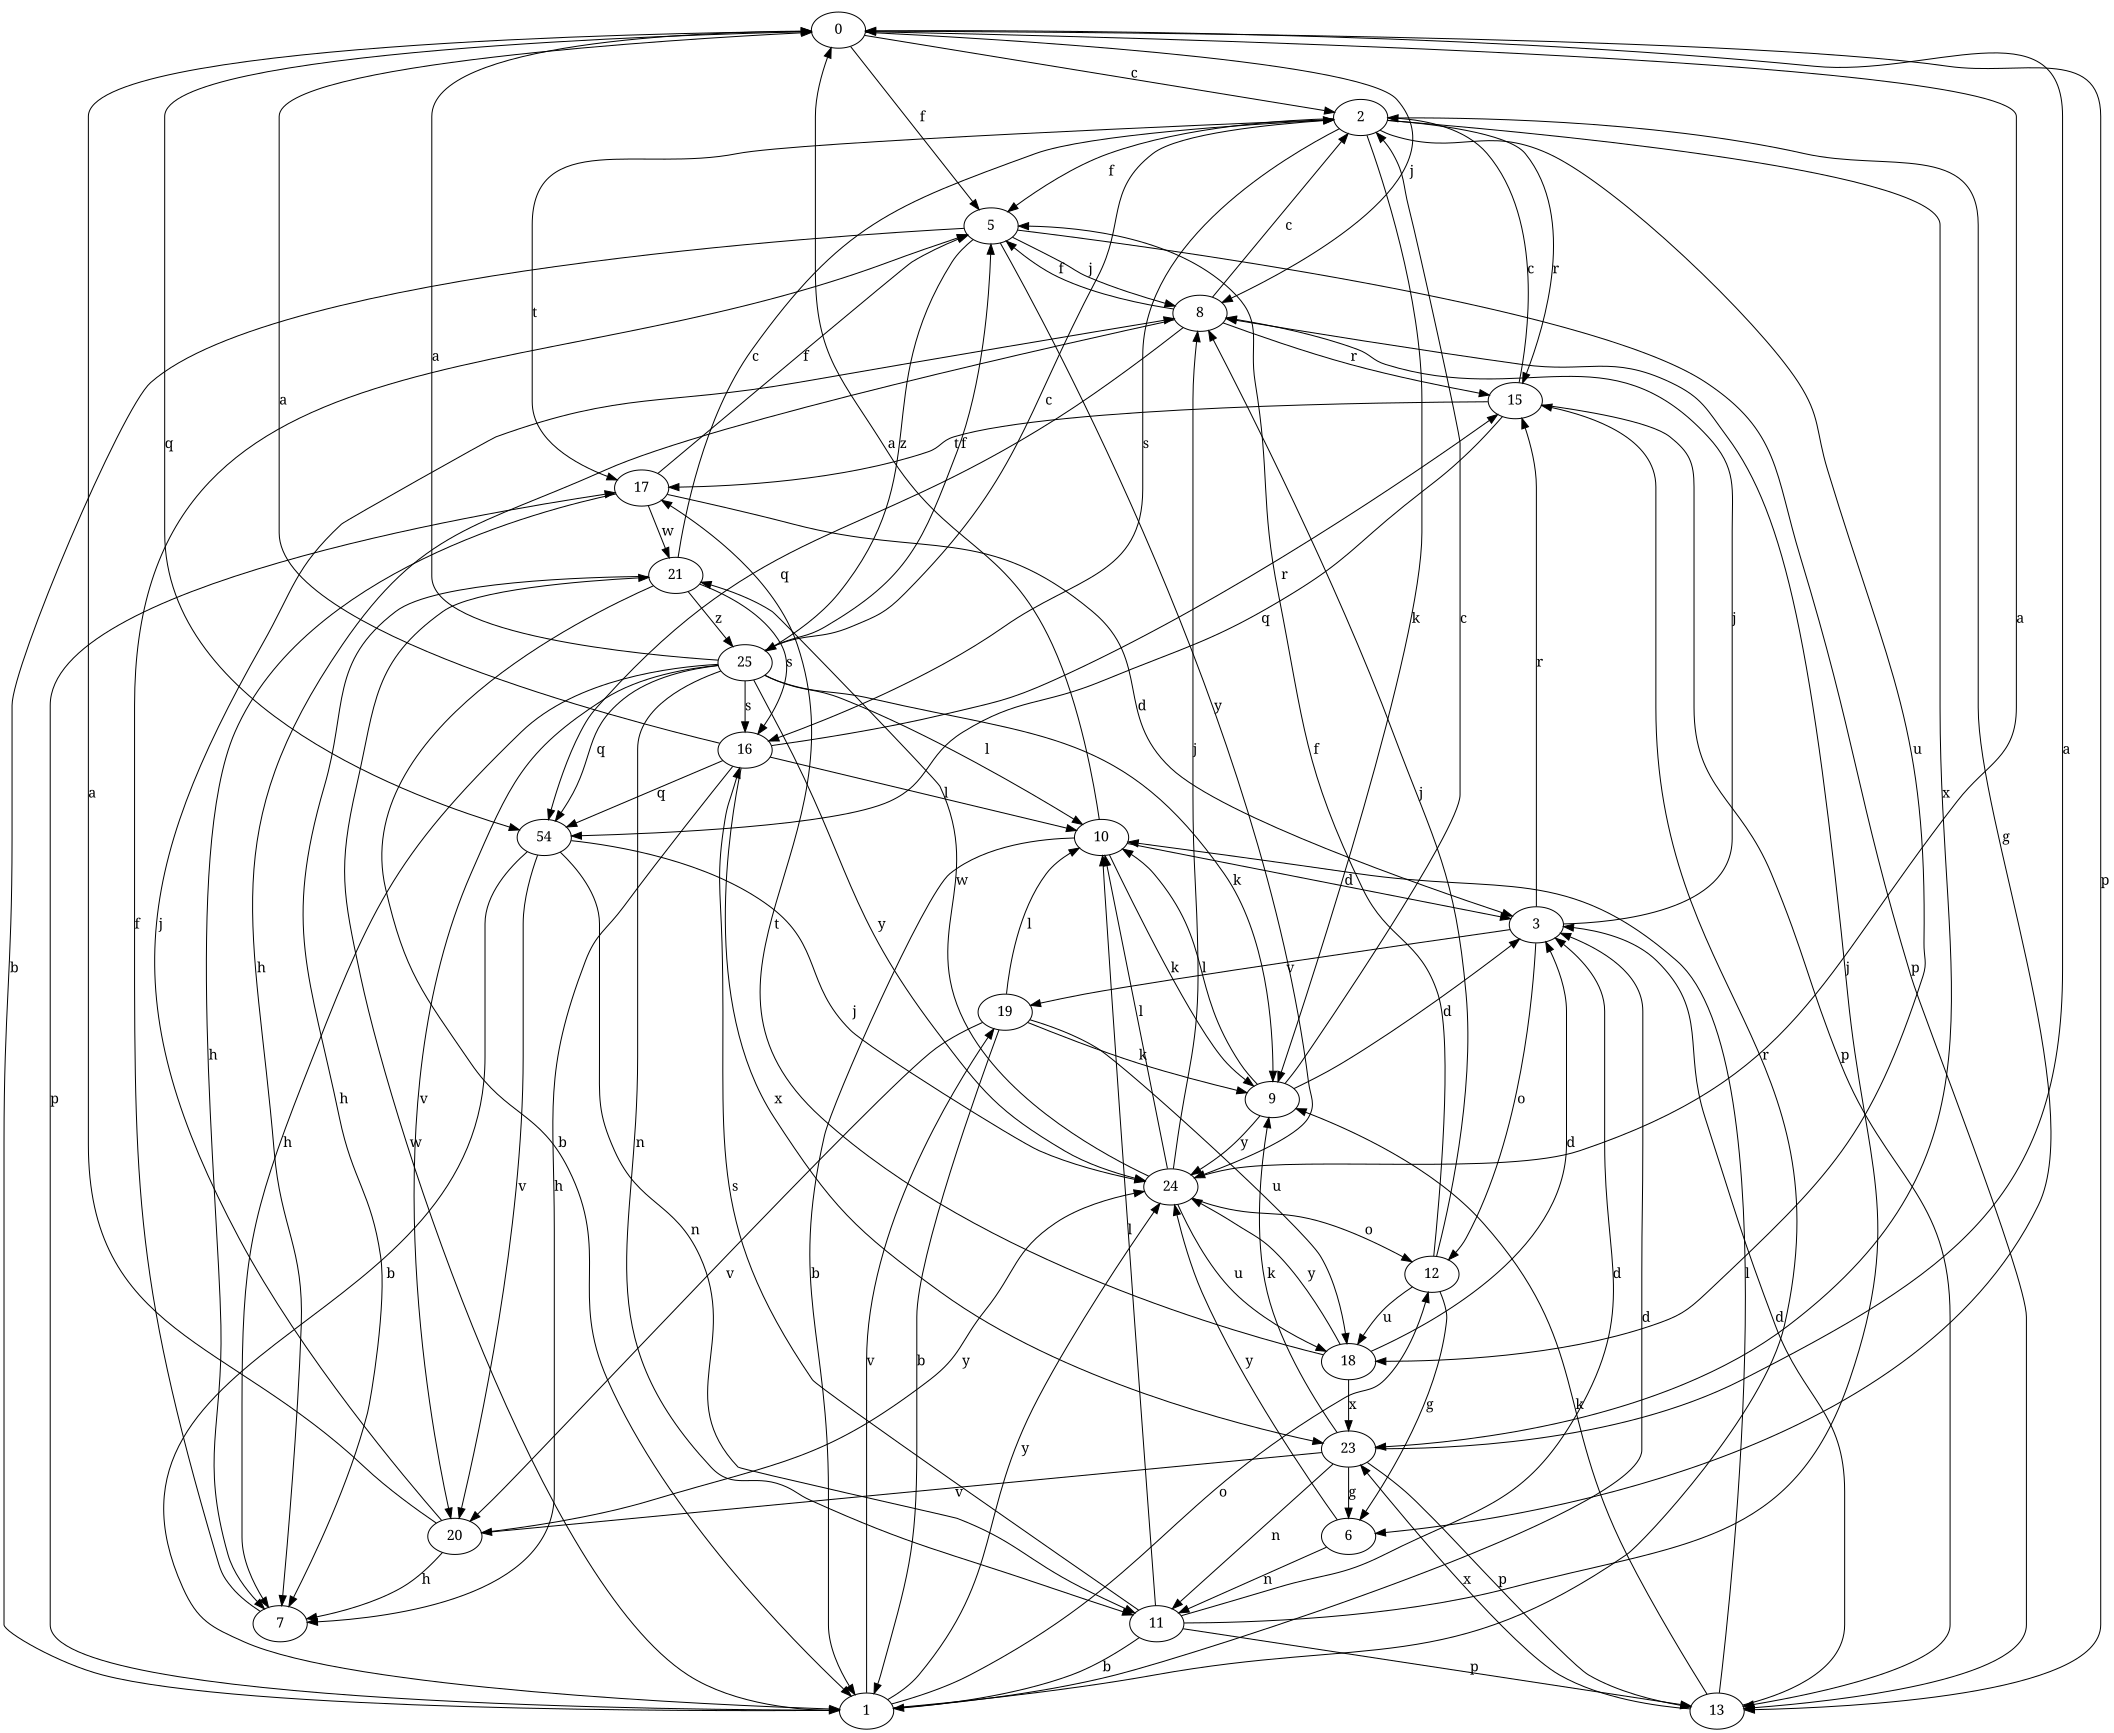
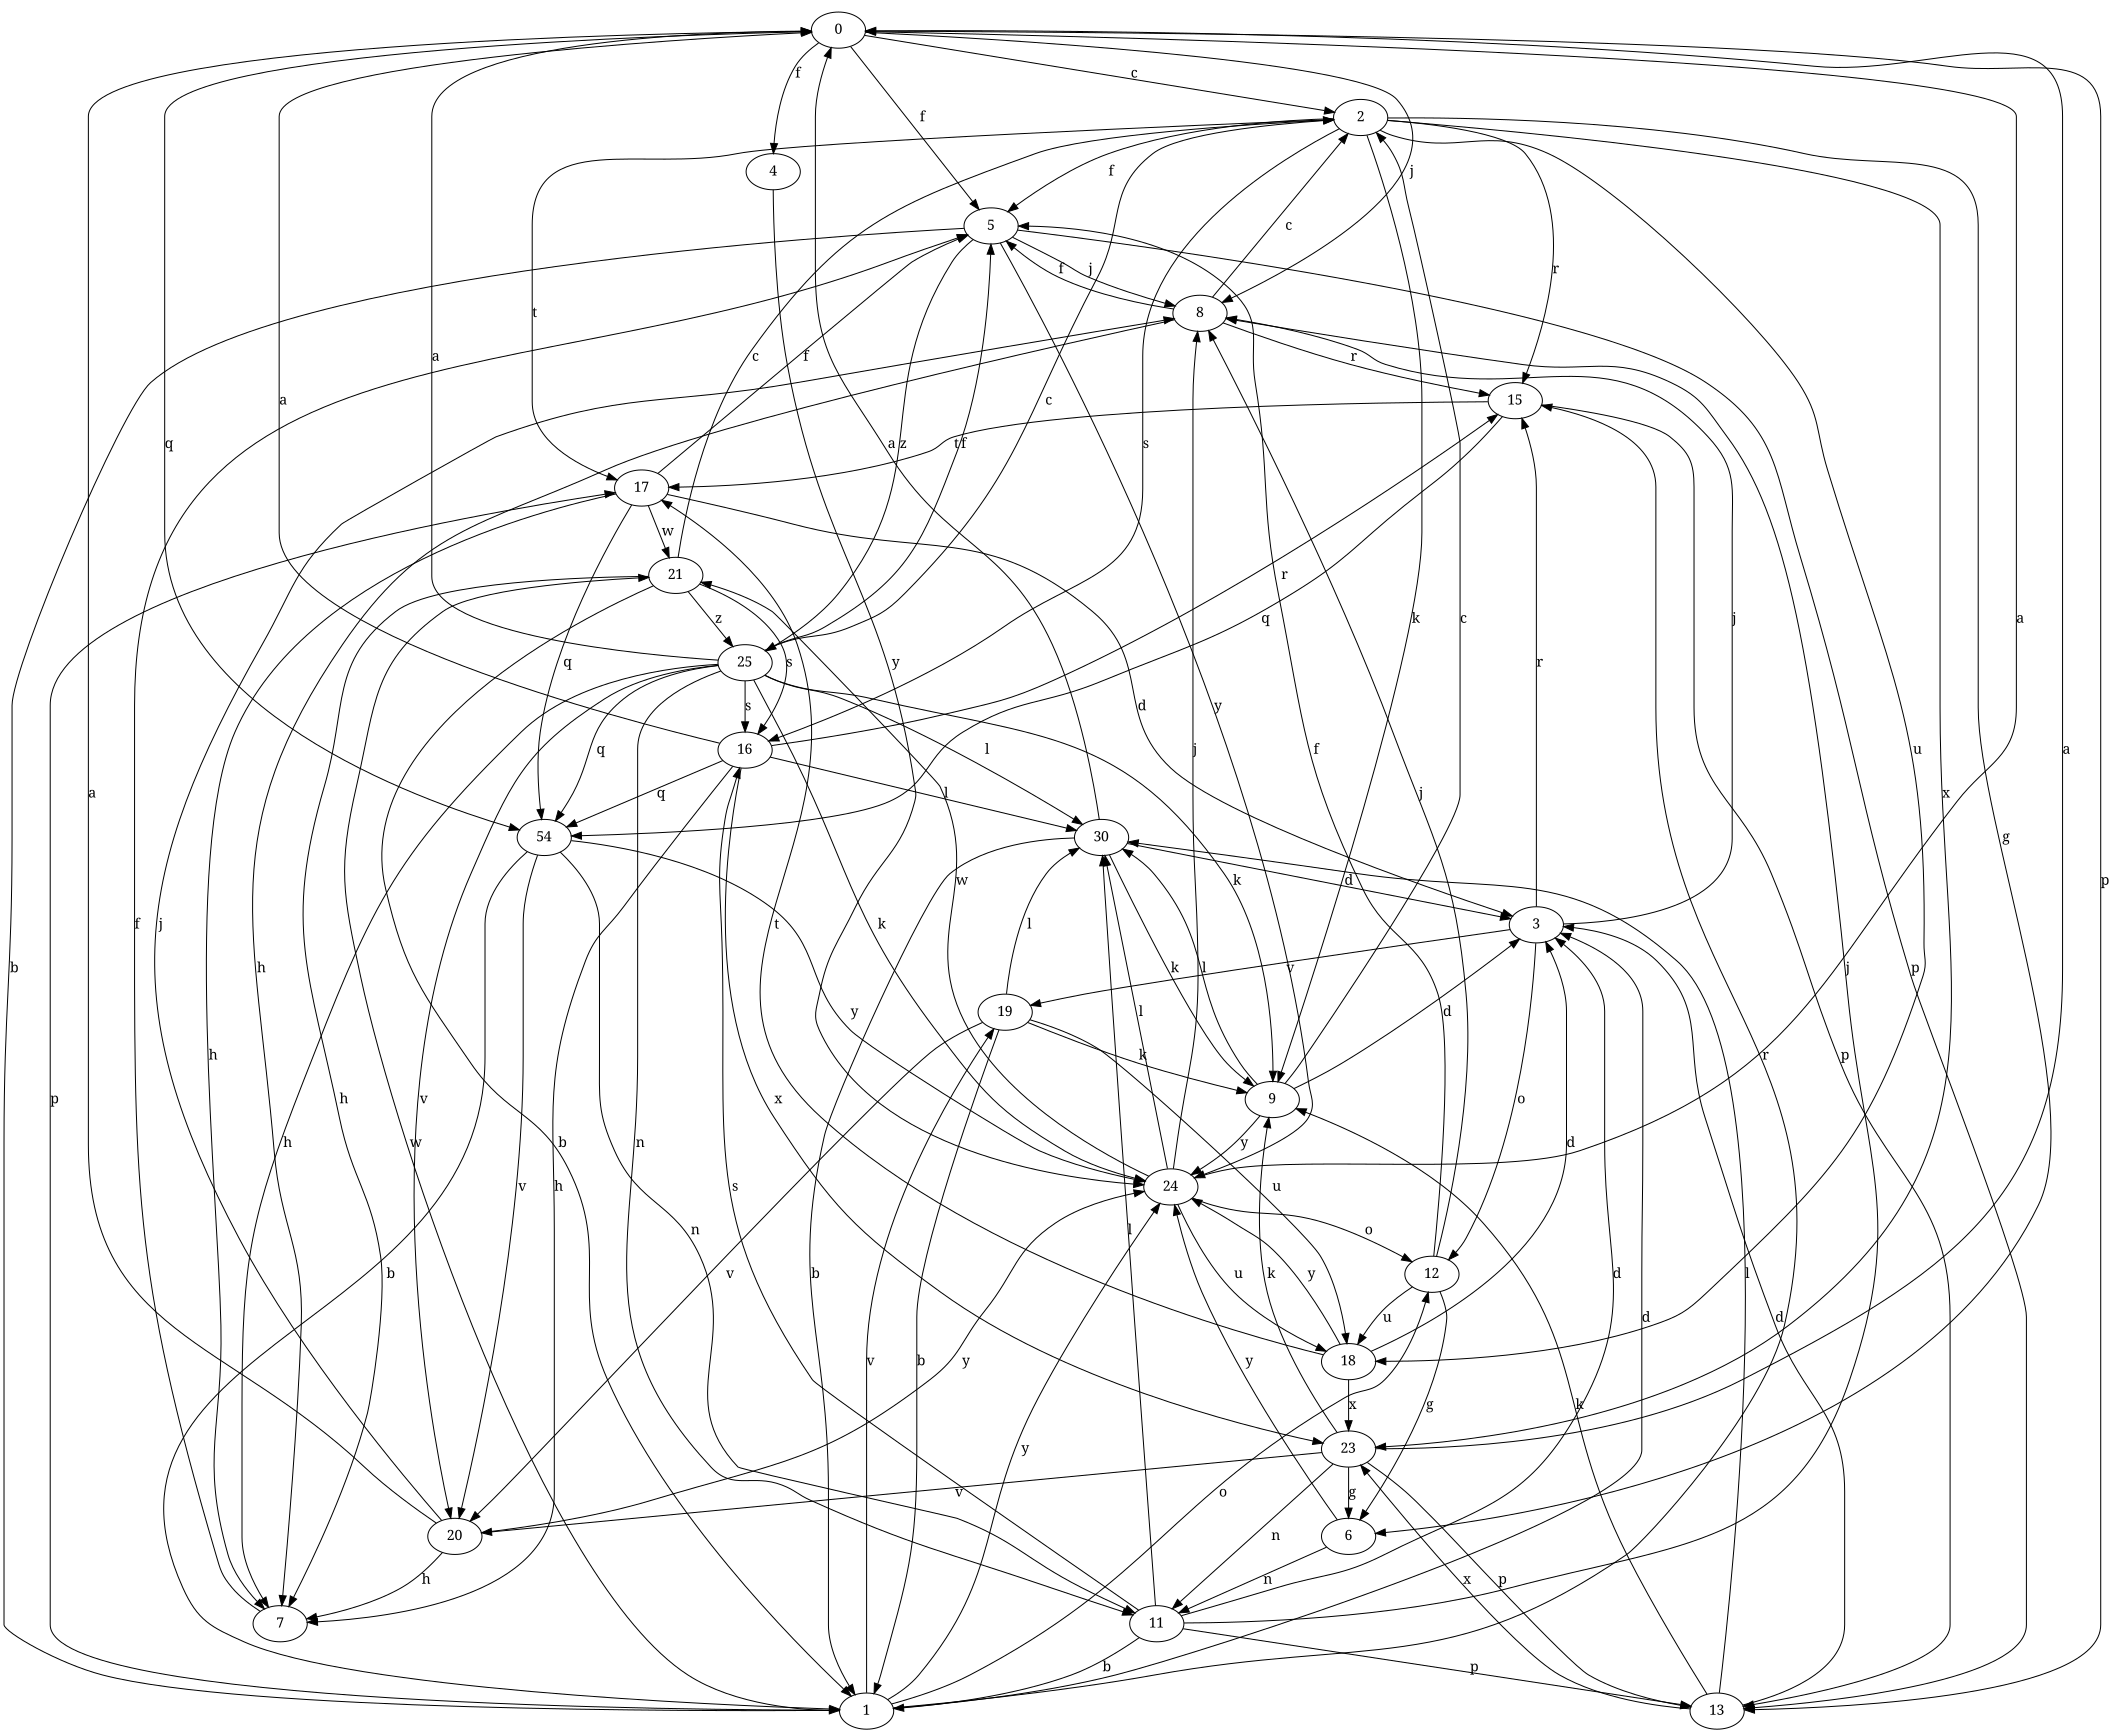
none -> (773, 172)
(1519, 216) -> none
(851, 524) -> (562, 651)
(1102, 837) -> (1102, 837)
(882, 925) -> (882, 925)
(855, 1012) -> (855, 1012)
